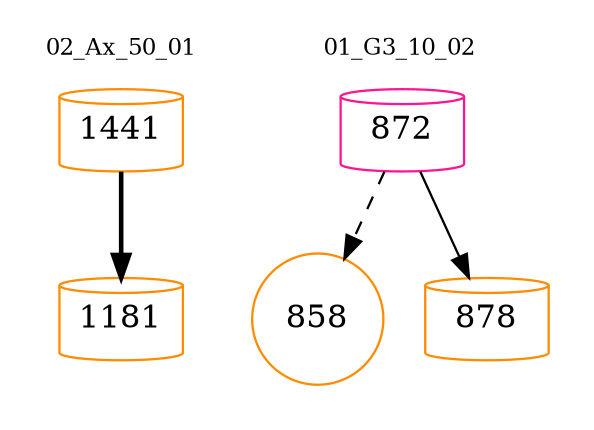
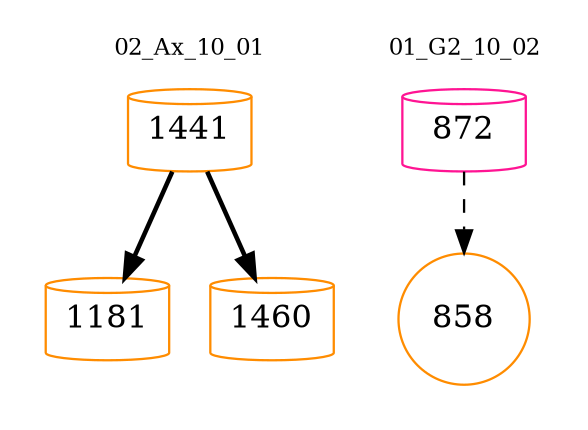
(121, 49) -> (190, 49)
(400, 49) -> (465, 49)
none -> (272, 319)
(487, 319) -> none
